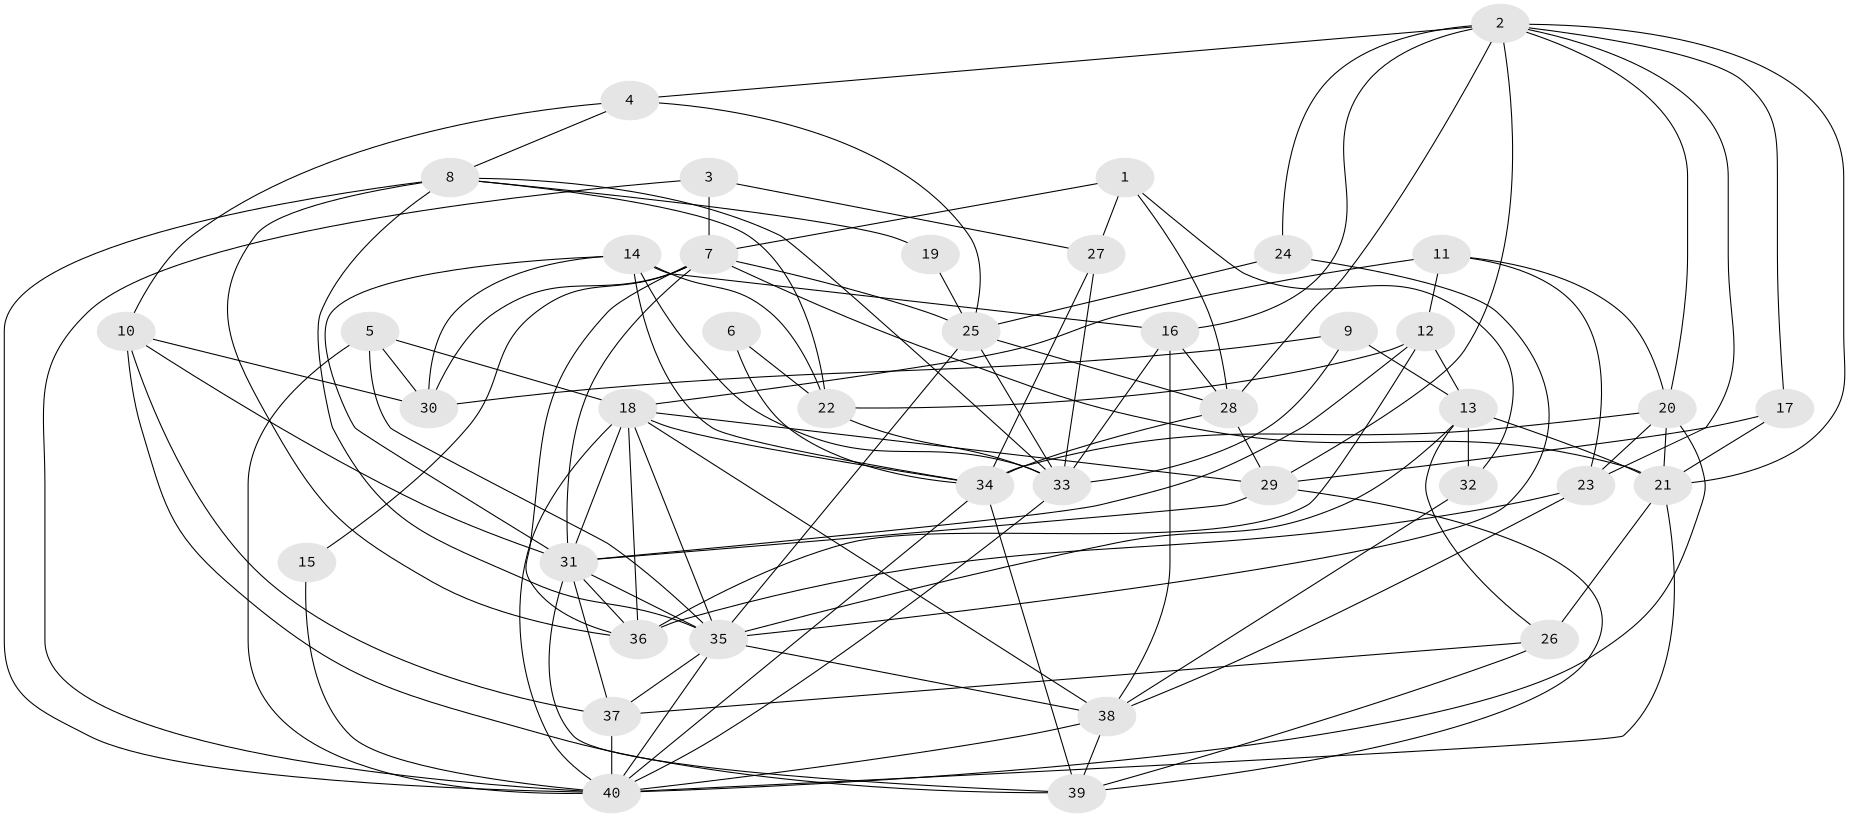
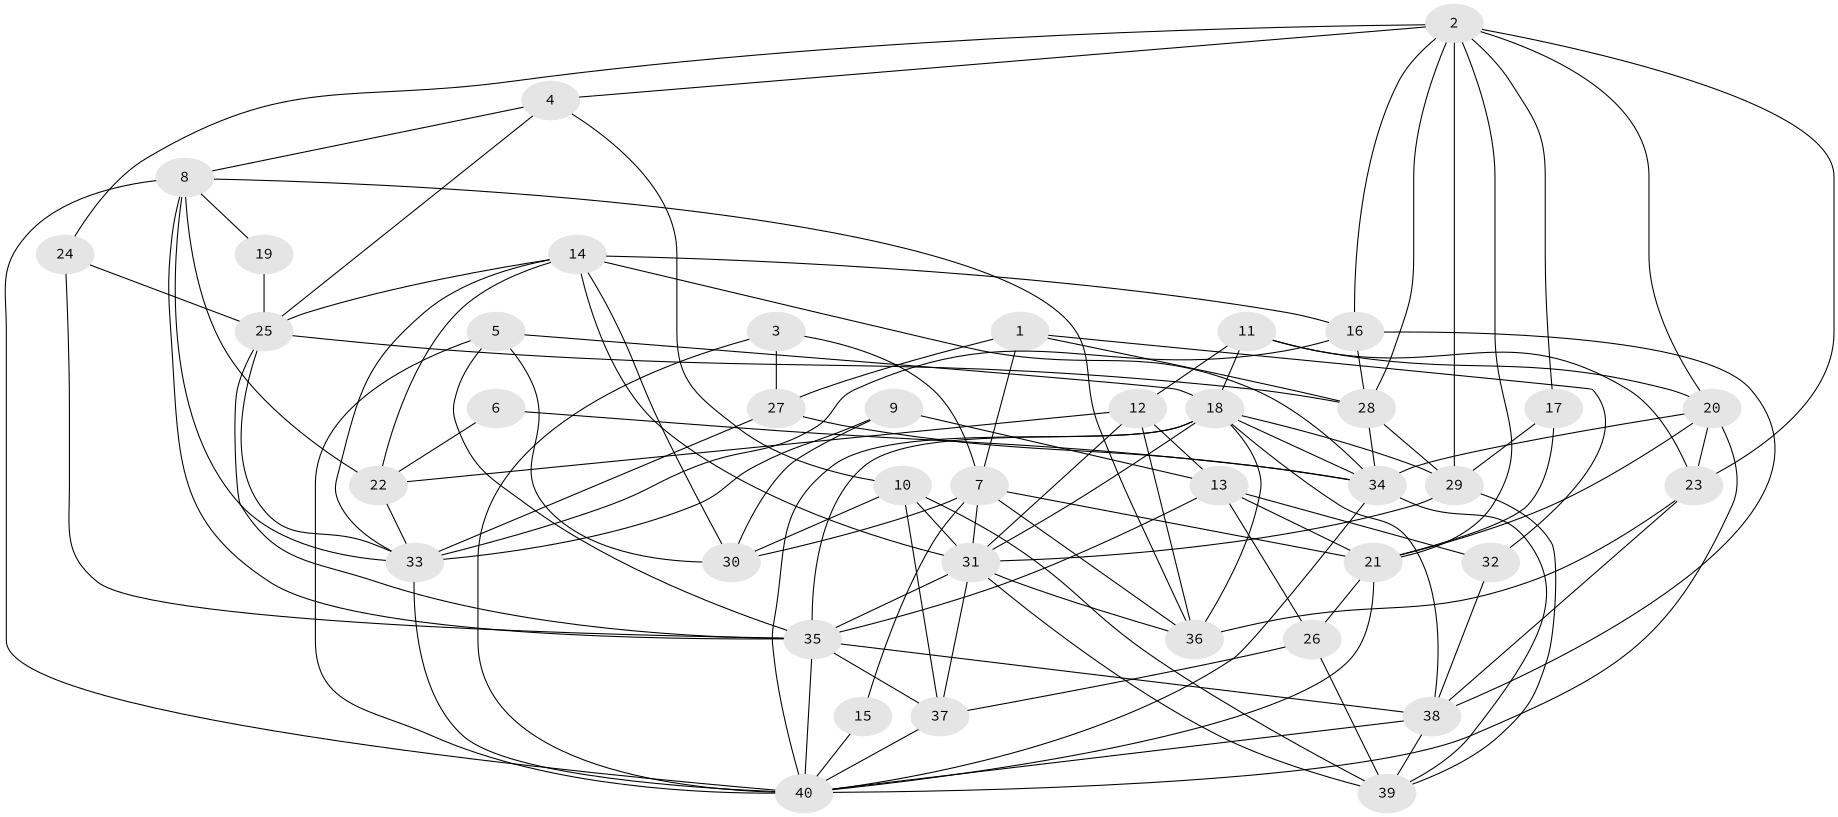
(827, 283) -> (417, 284)
